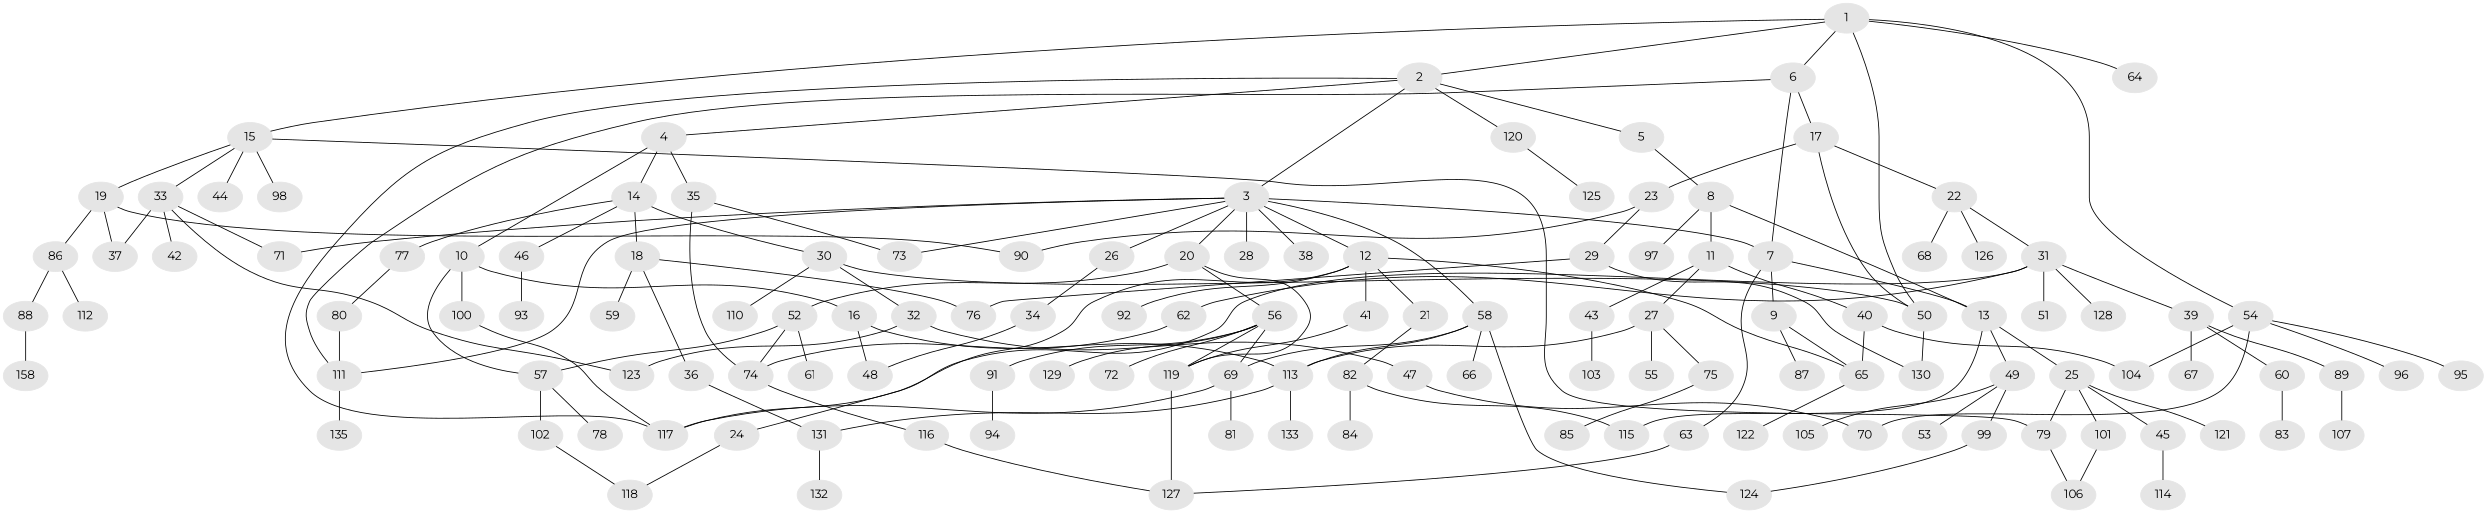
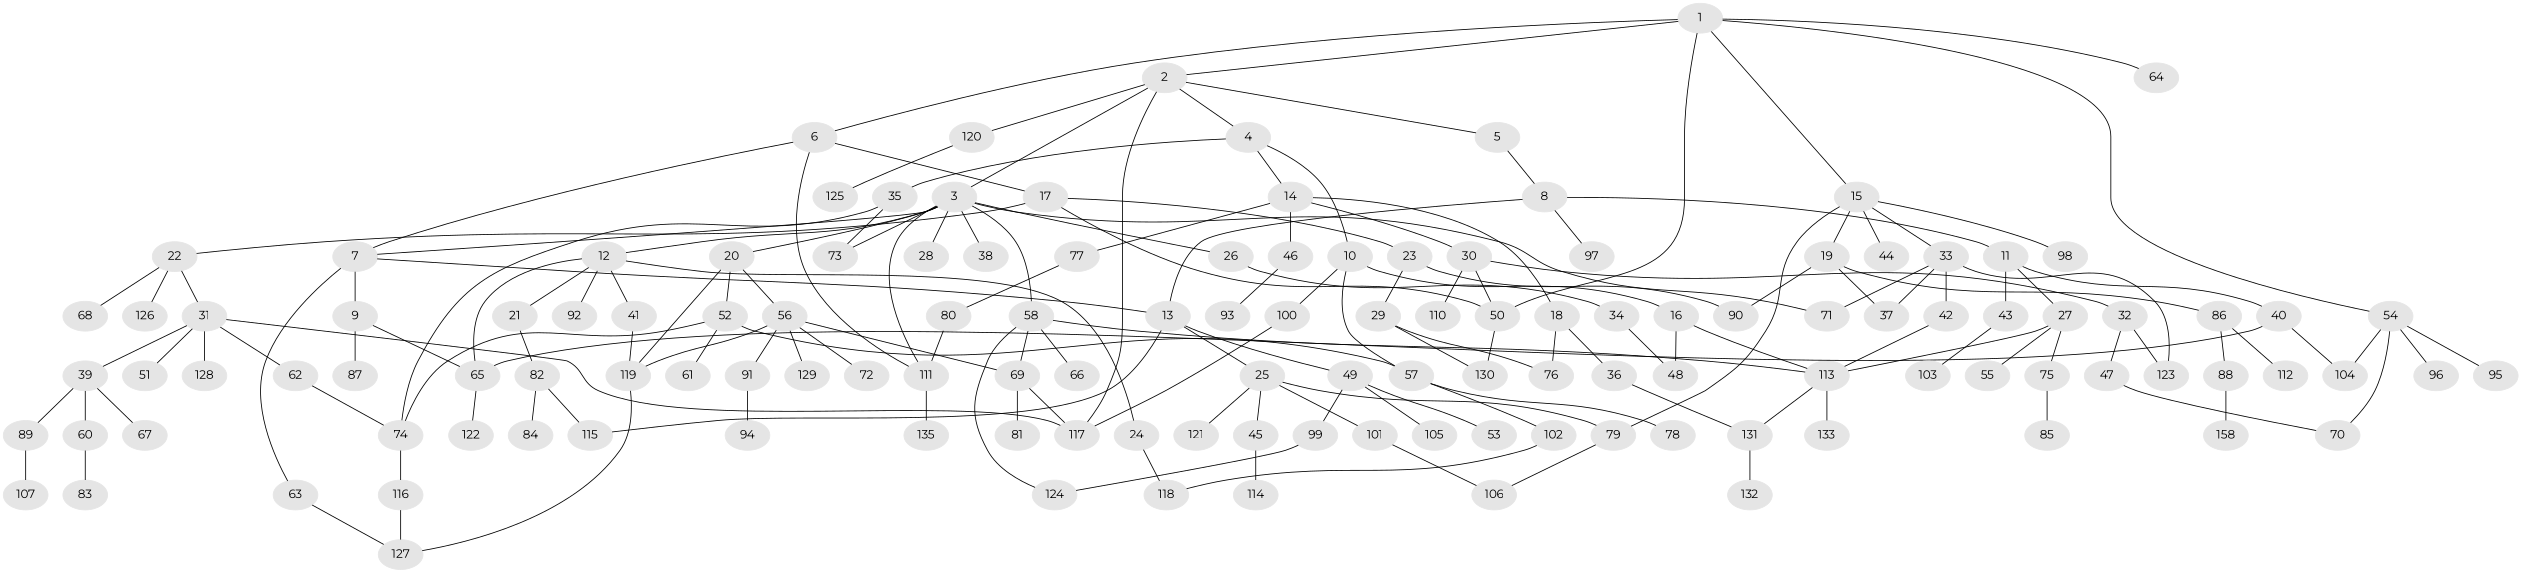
(613, 316) -> none
none -> (1887, 346)
